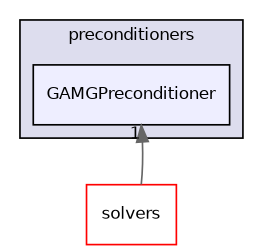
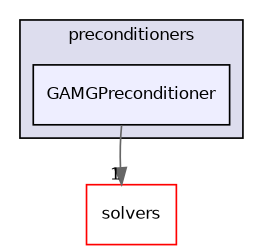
(143, 163) -> (120, 149)
